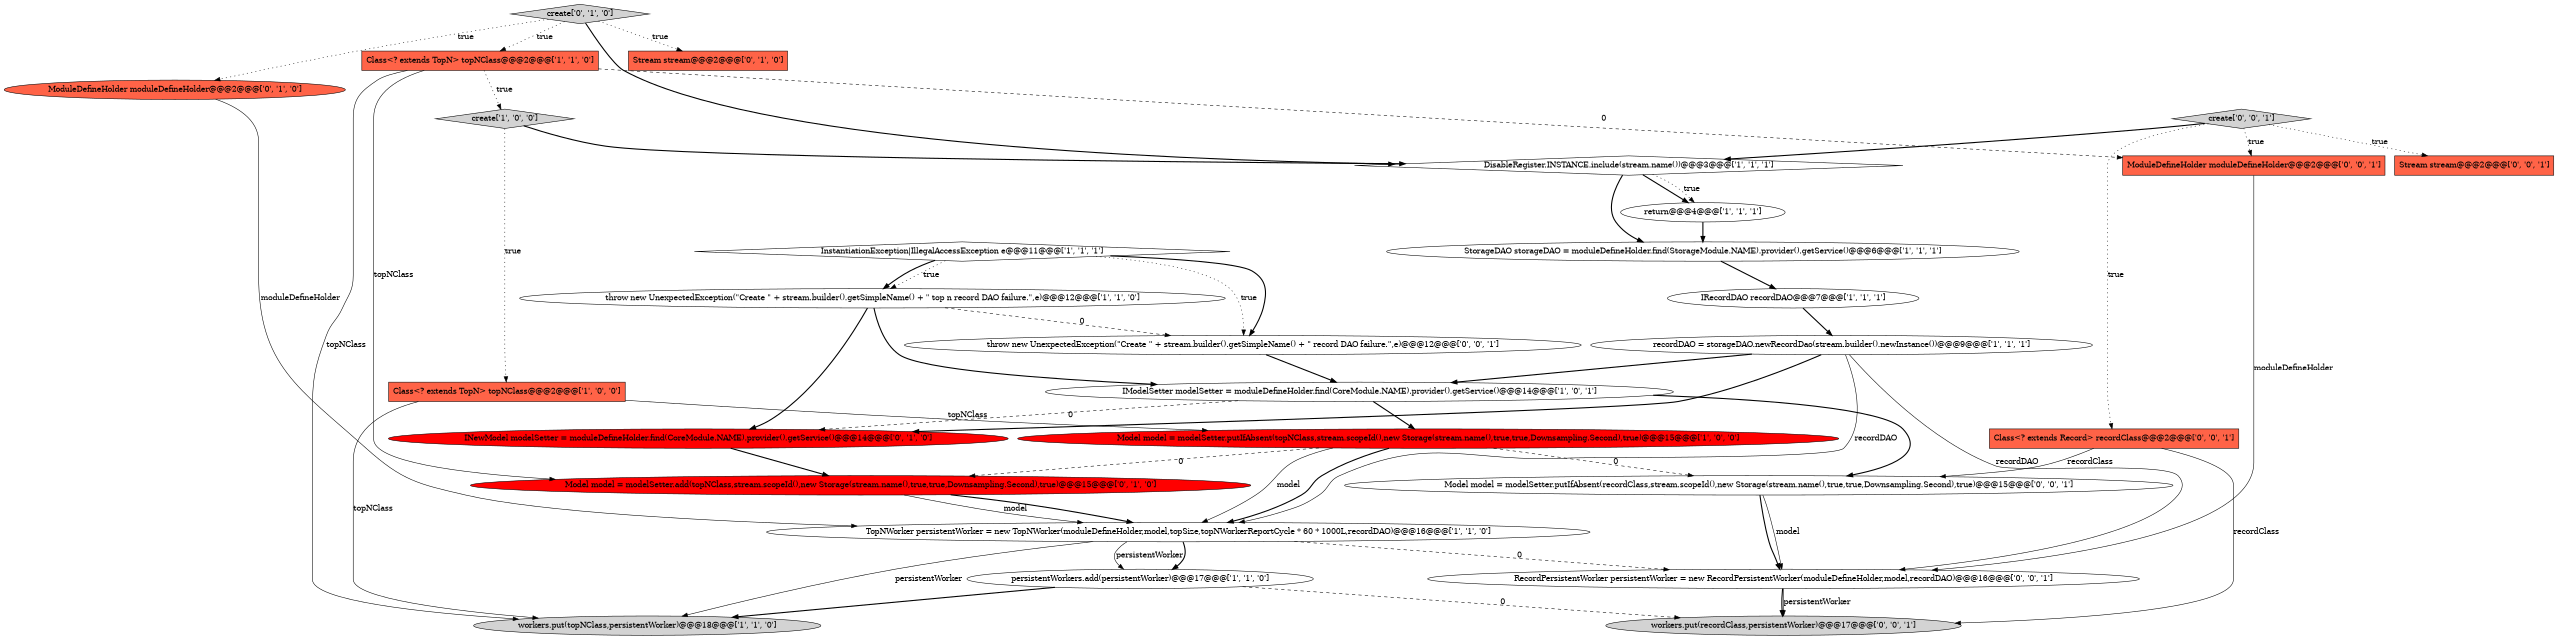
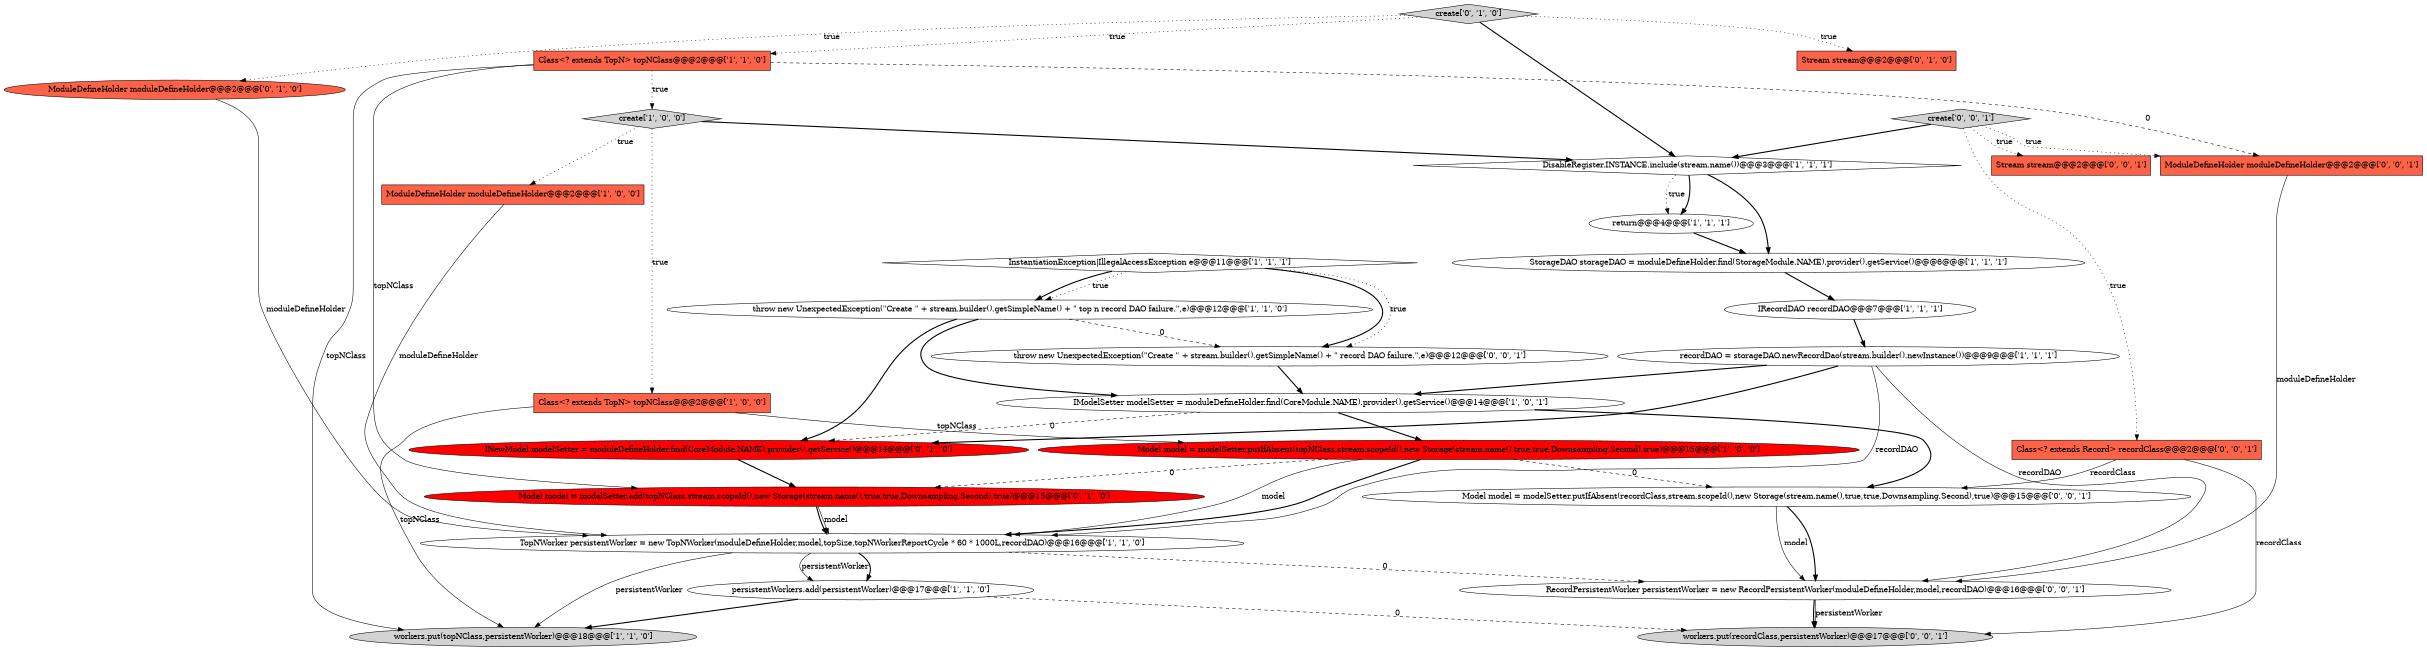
none -> (513, 195)
